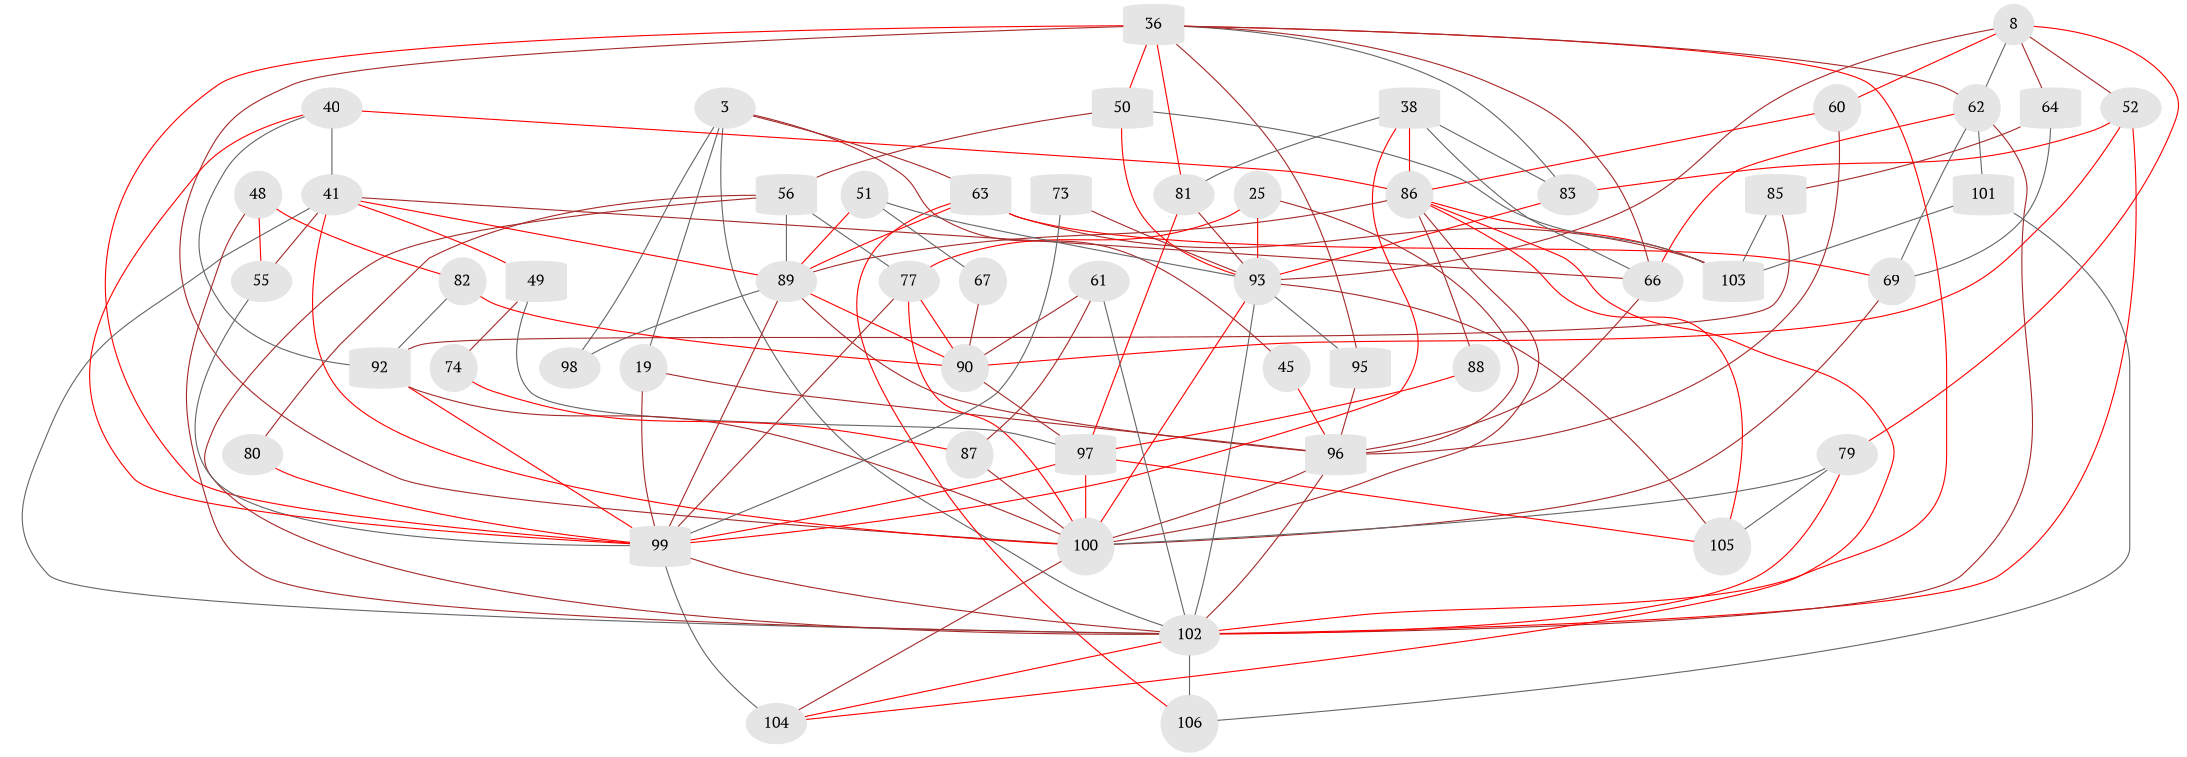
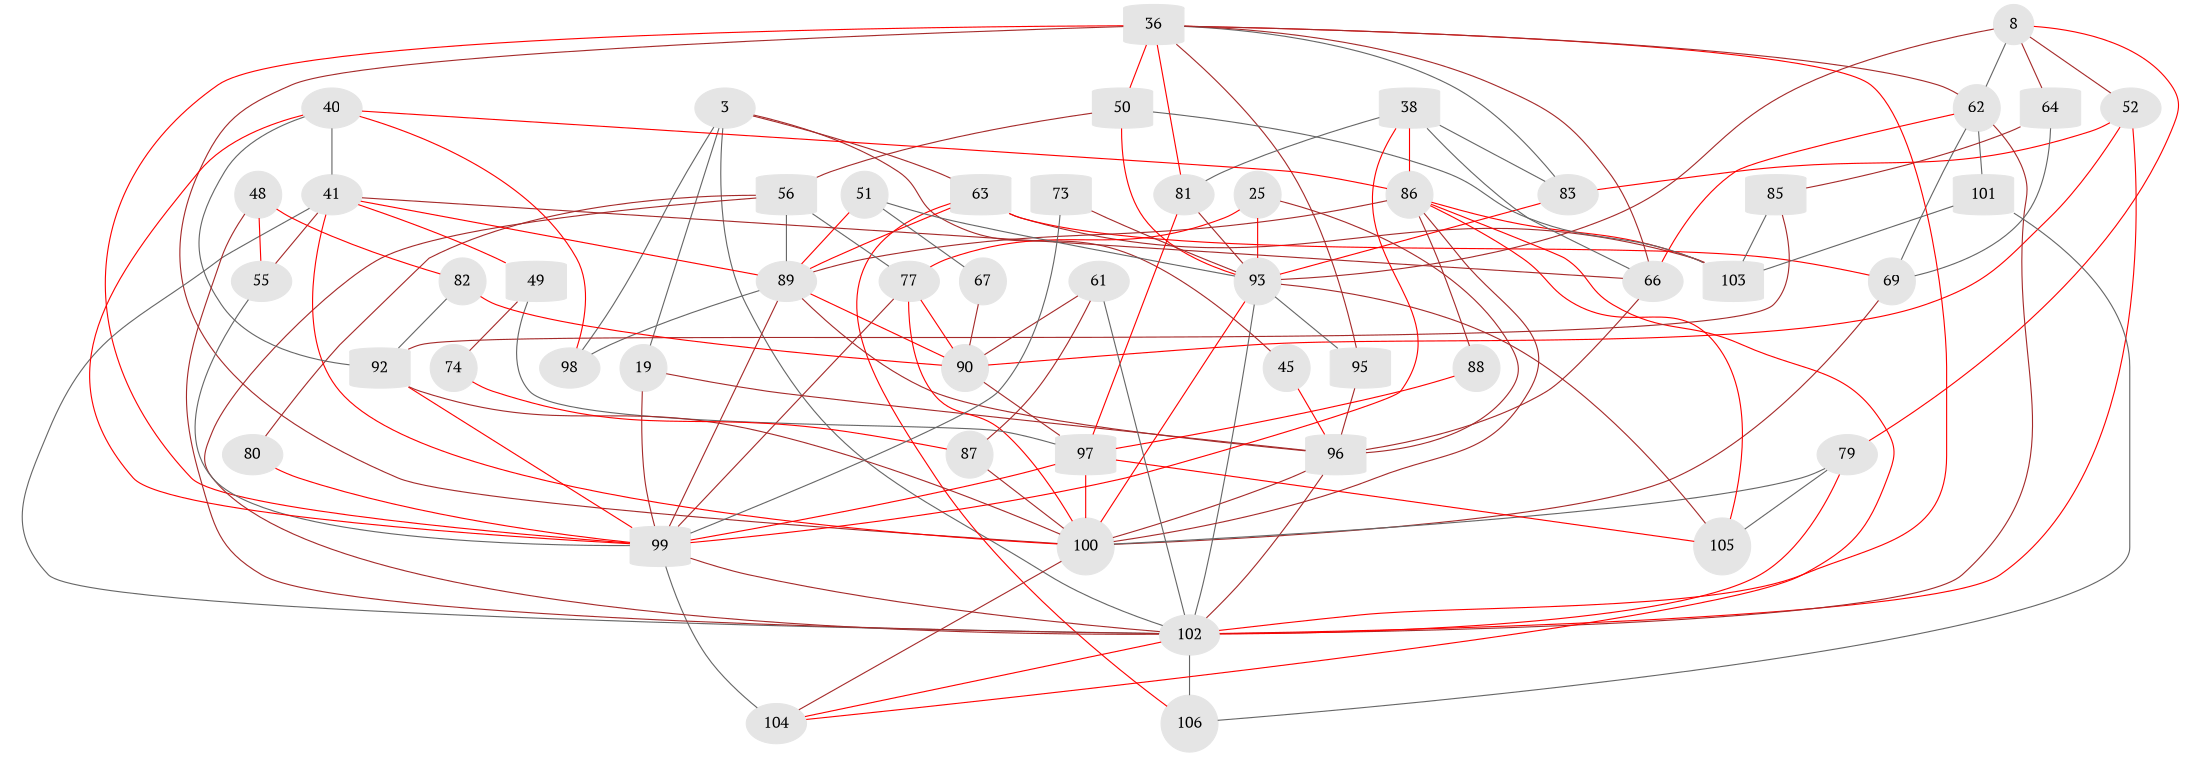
(1837, 108) -> none
none -> (519, 194)
